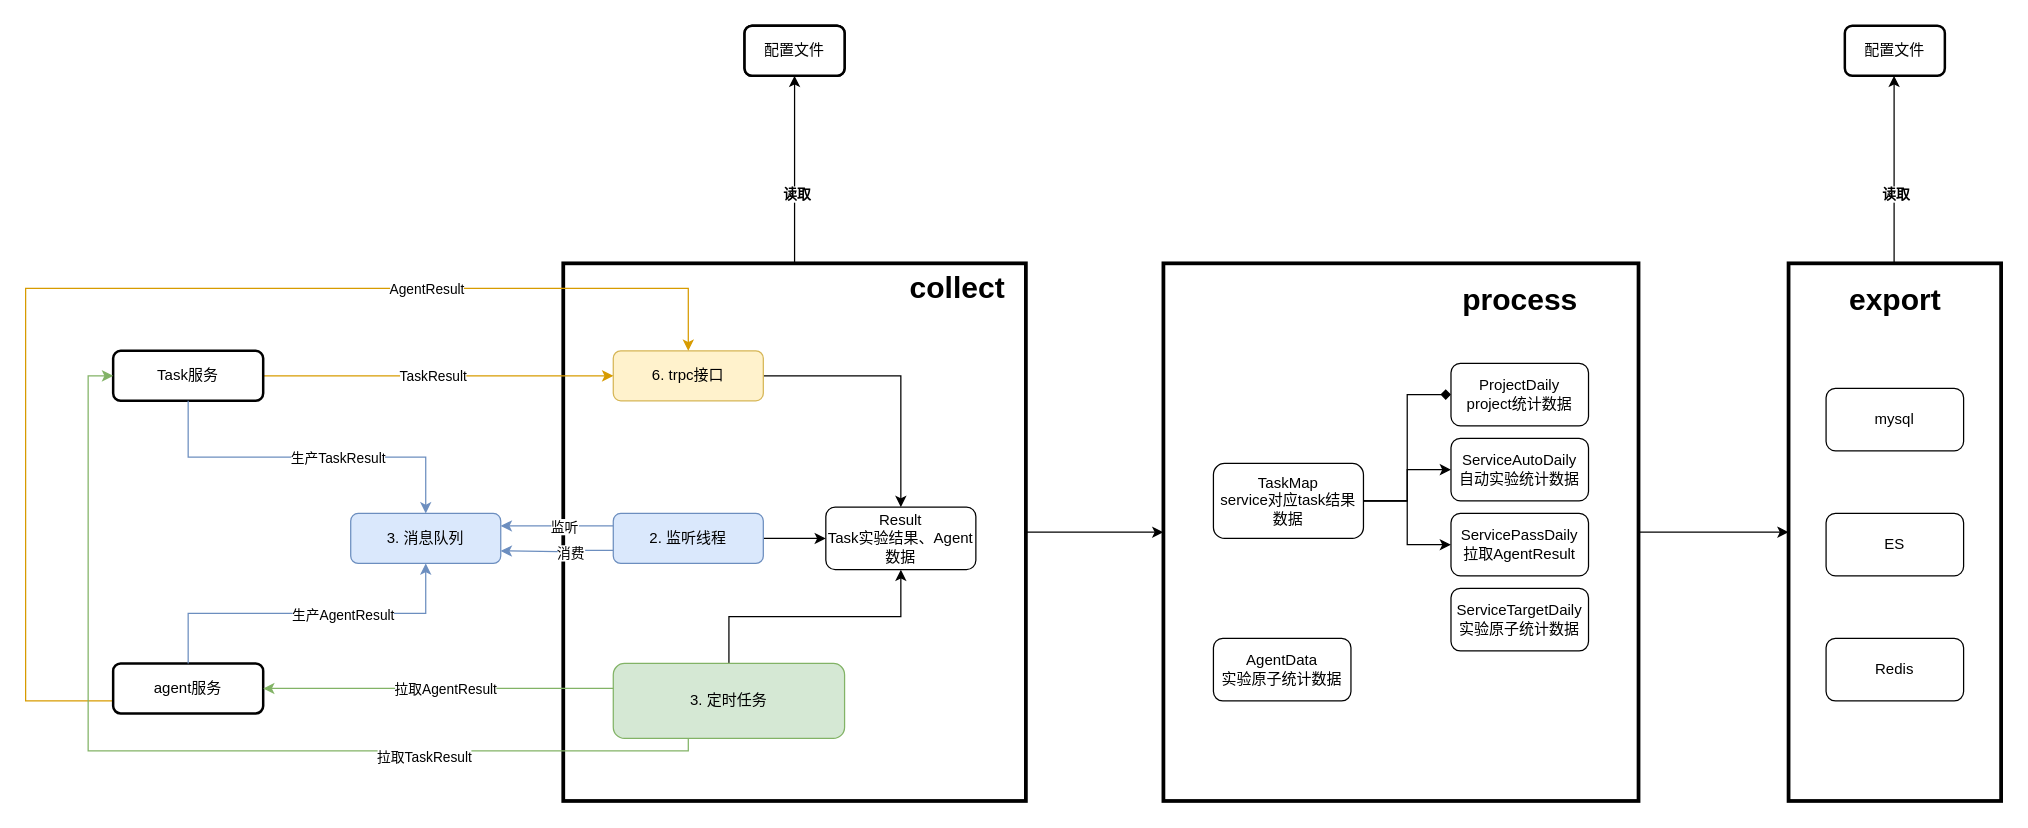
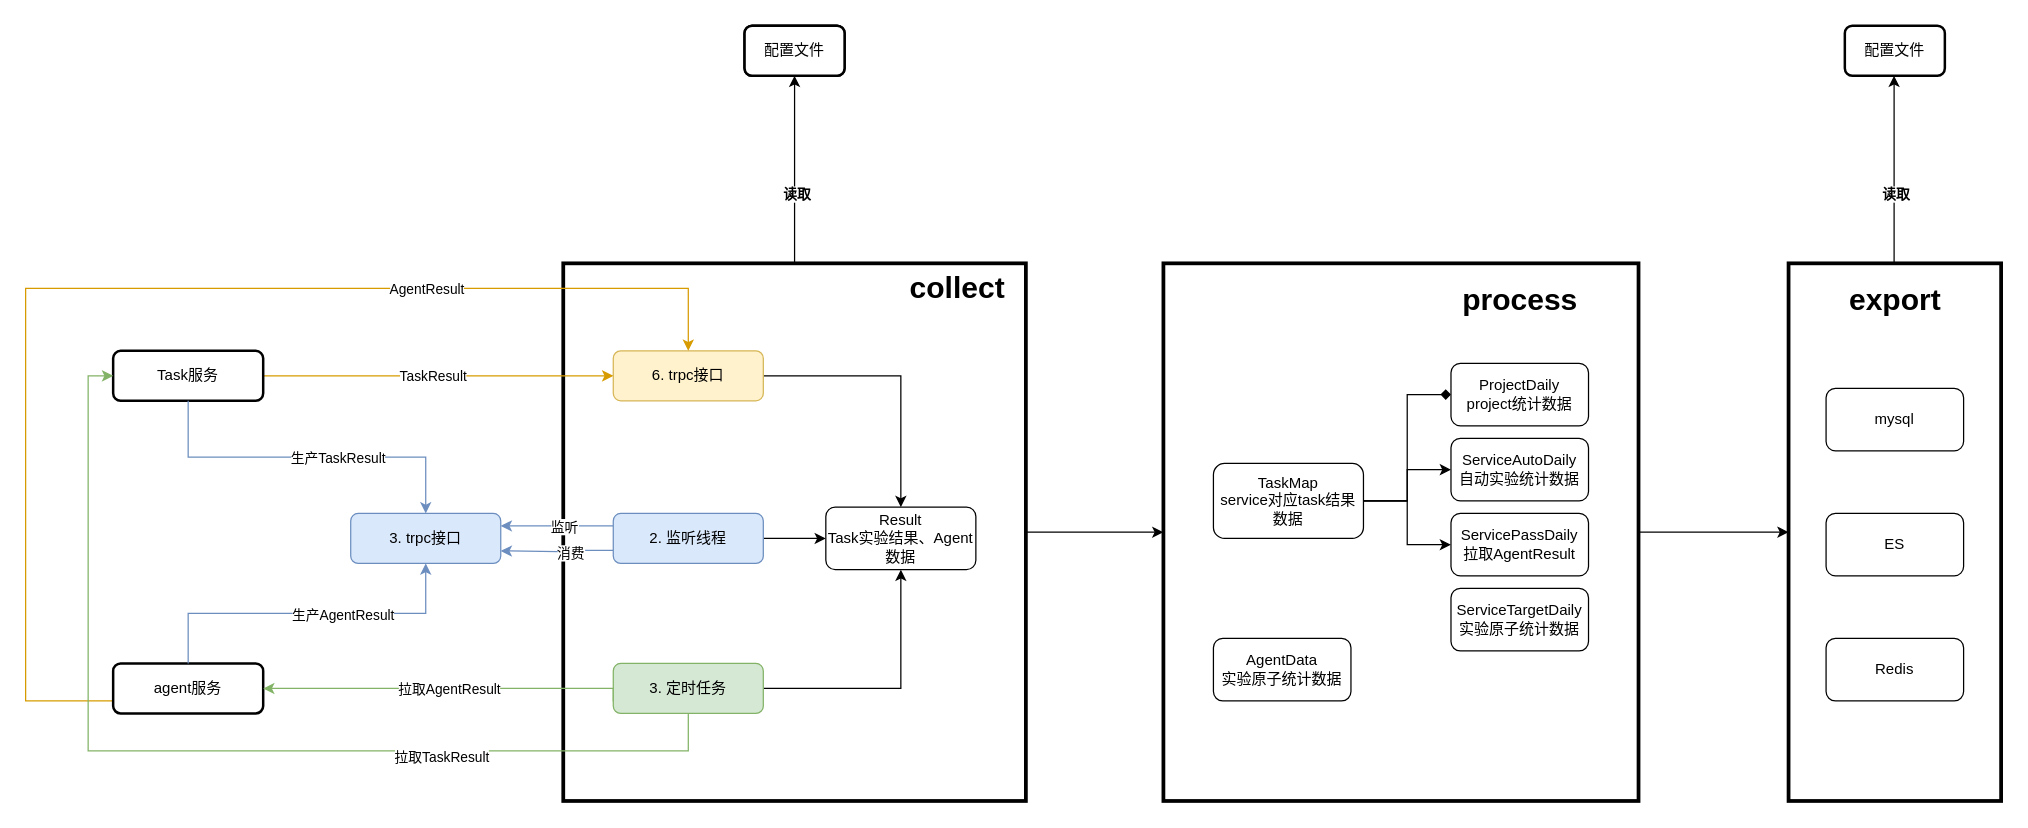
(426, 538) -> (426, 538)
(729, 701) -> (688, 688)
